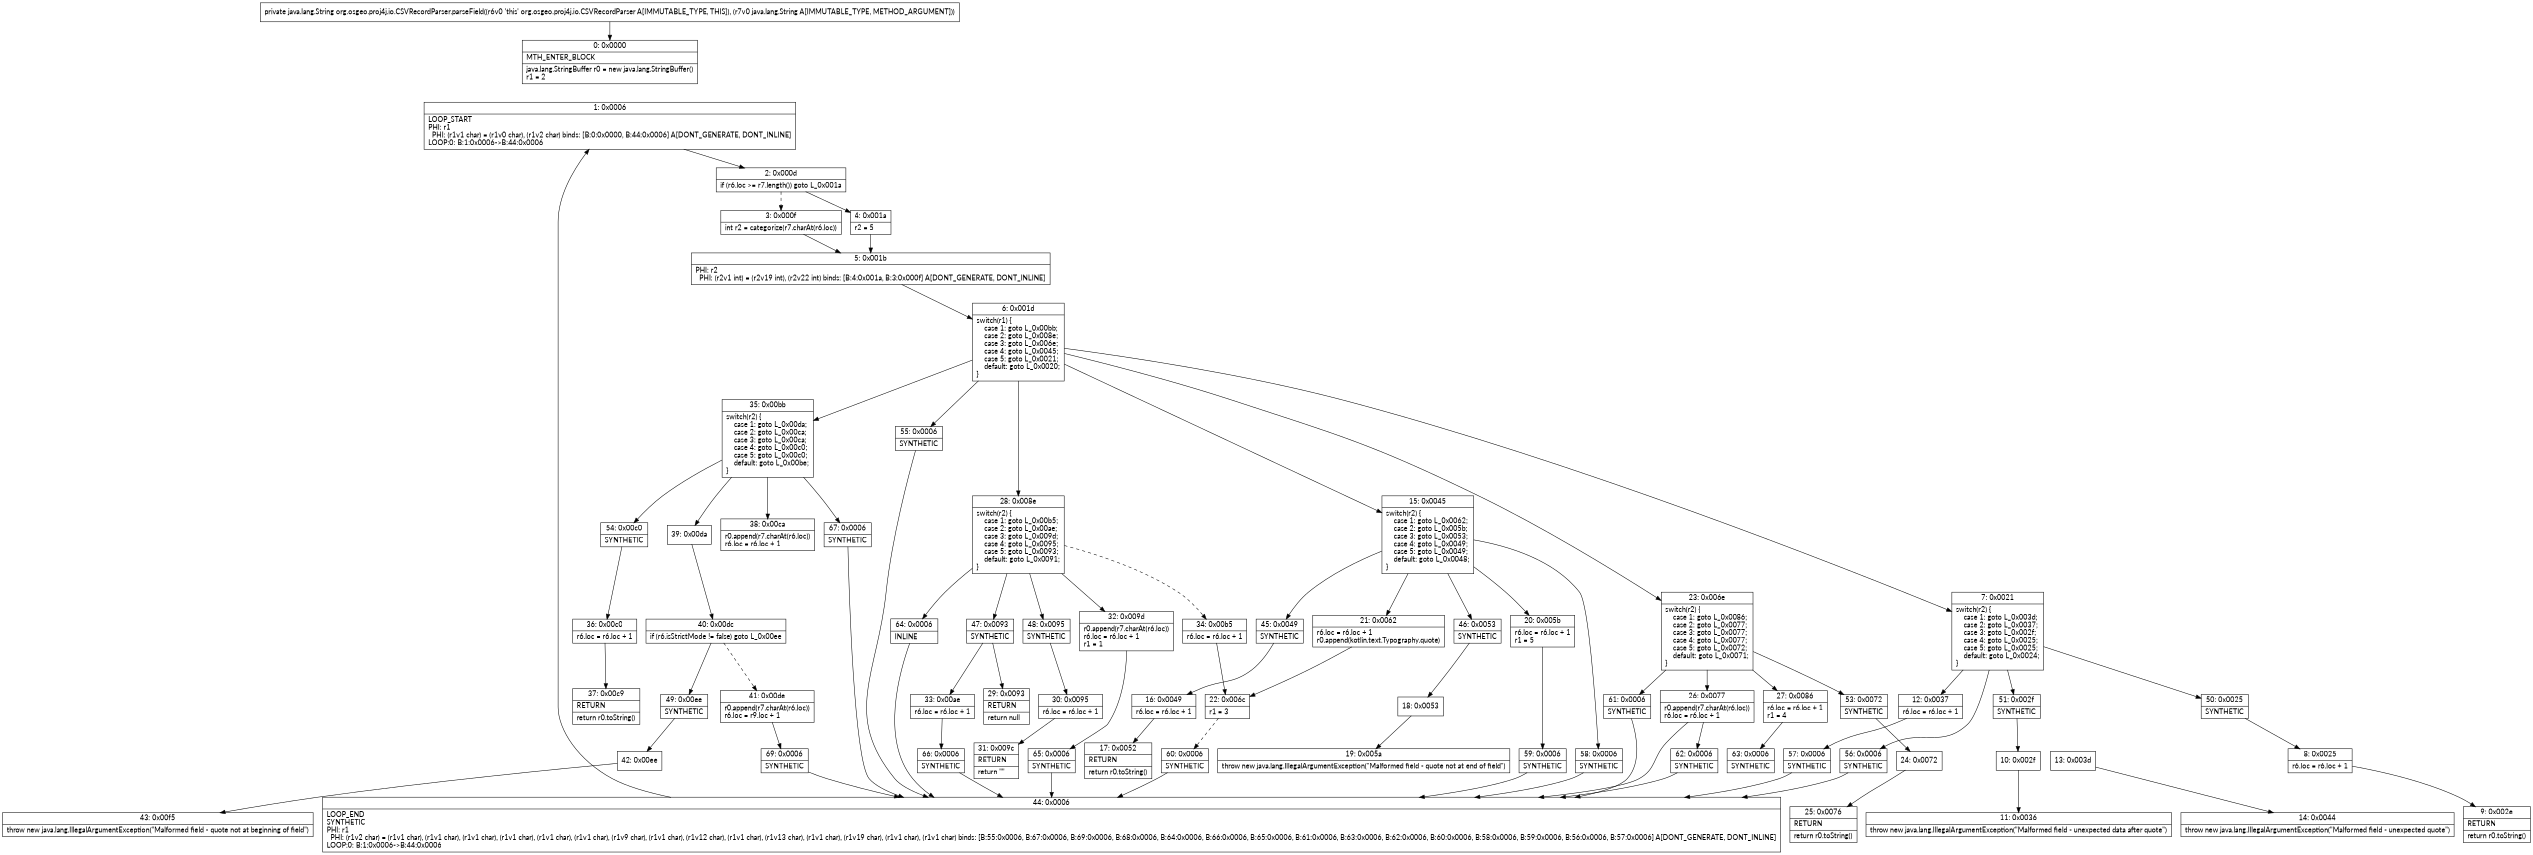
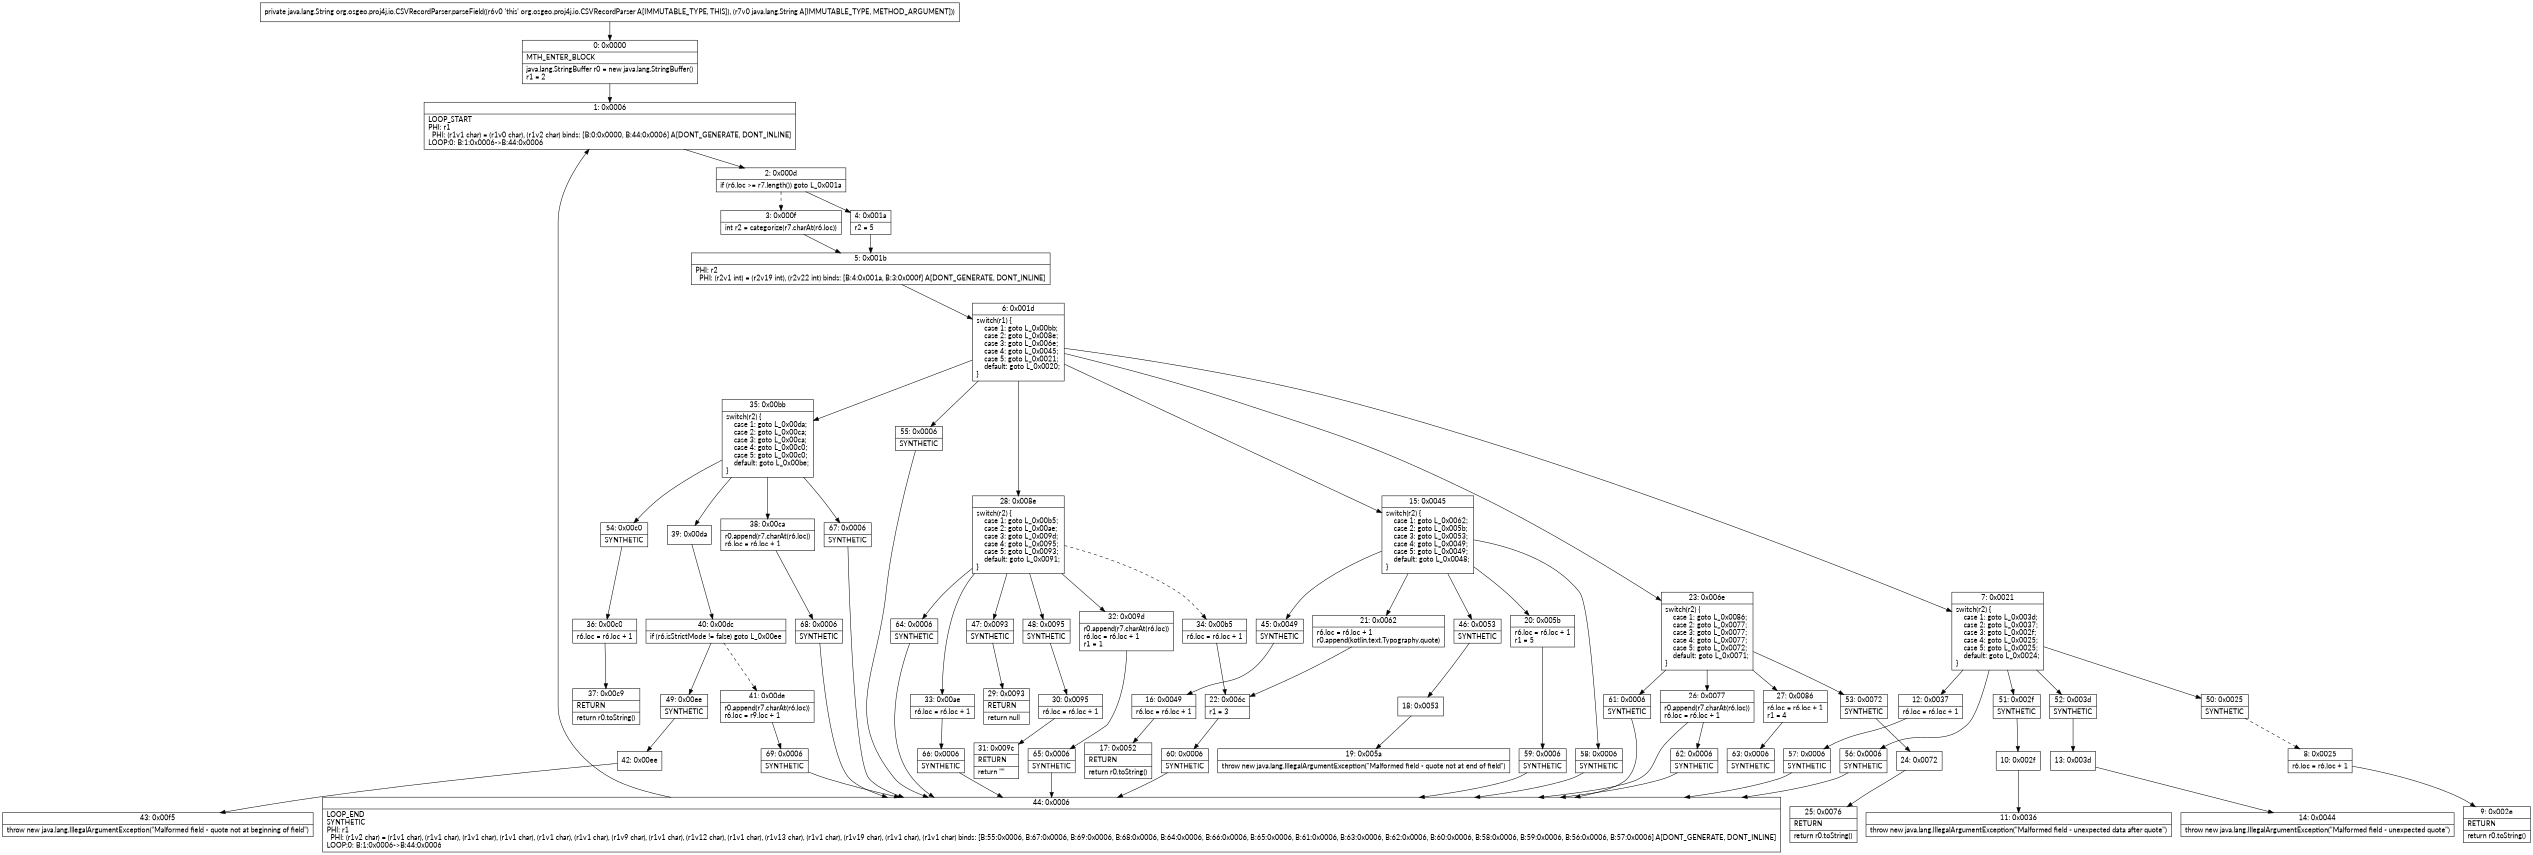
none -> (610, 90)
none -> (819, 631)
(906, 637) -> (914, 637)
(968, 667) -> (949, 629)
none -> (2073, 706)
(1208, 732) -> (1208, 732)
(2270, 732) -> (2270, 732)
